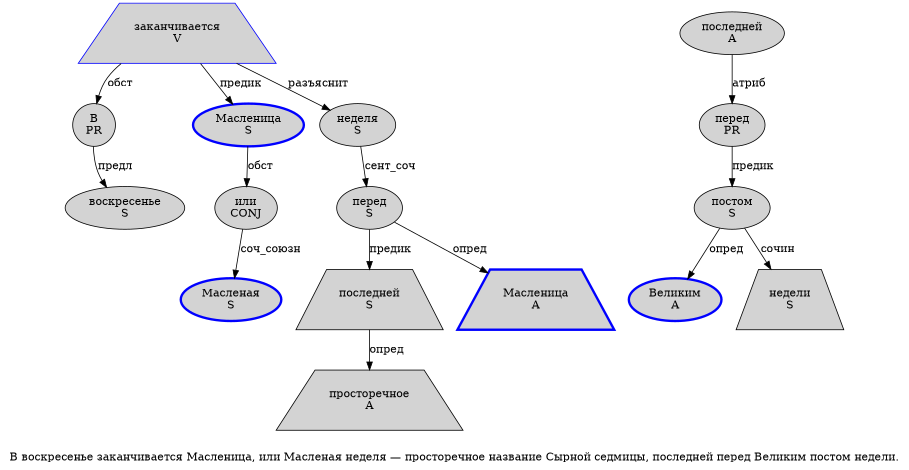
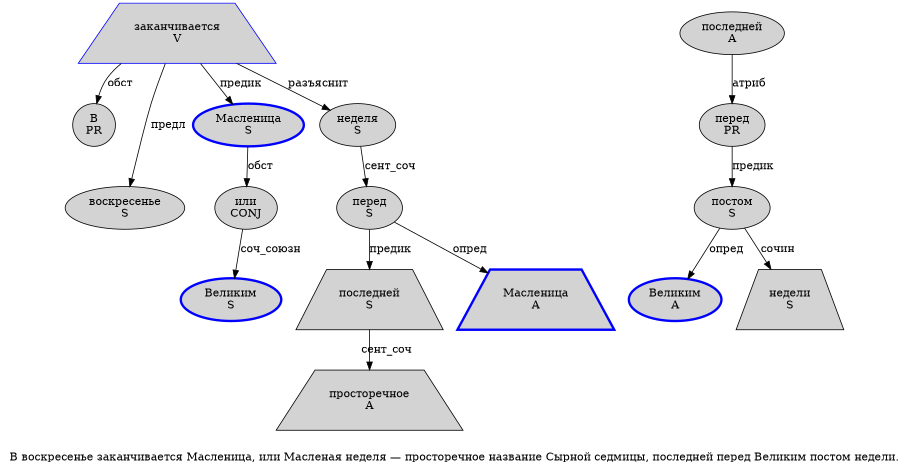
(96, 164) -> (146, 121)
(231, 300) -> (231, 300)
(387, 350) -> (387, 350)
